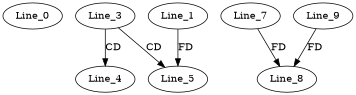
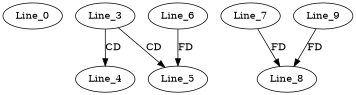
(178, 16) -> (178, 16)
